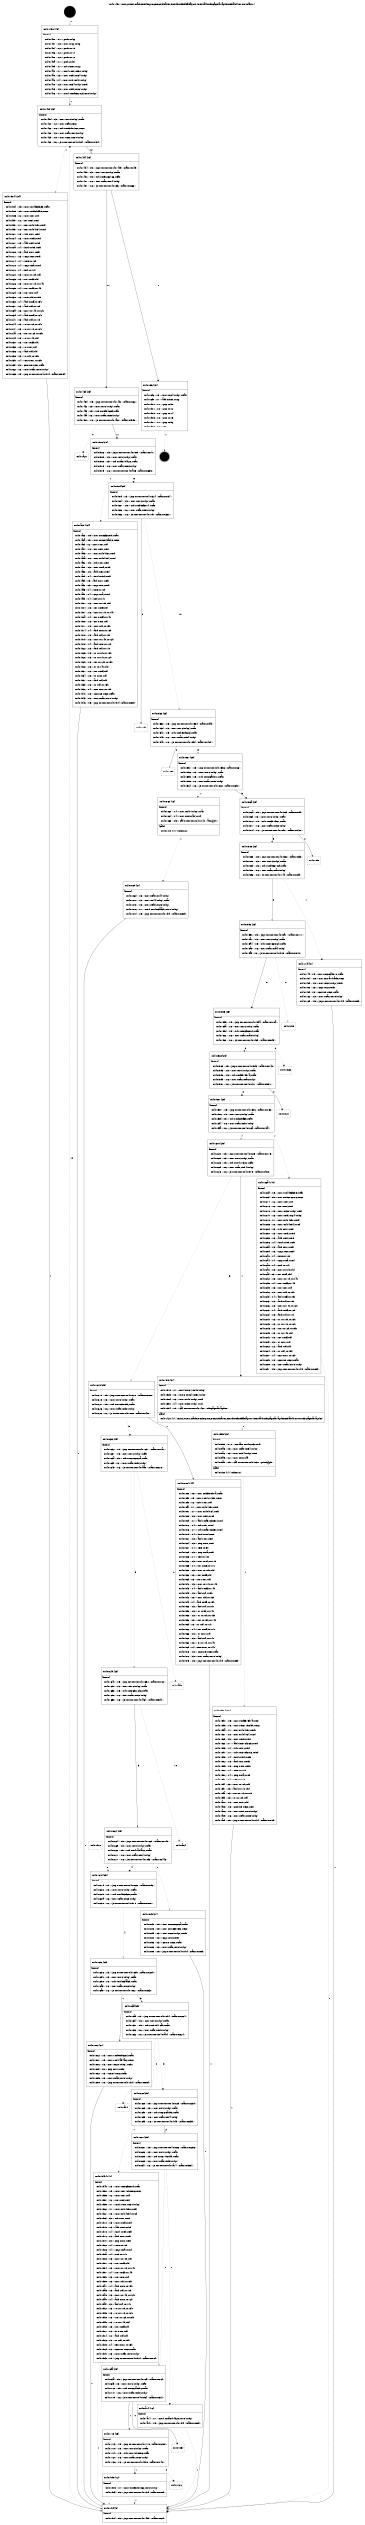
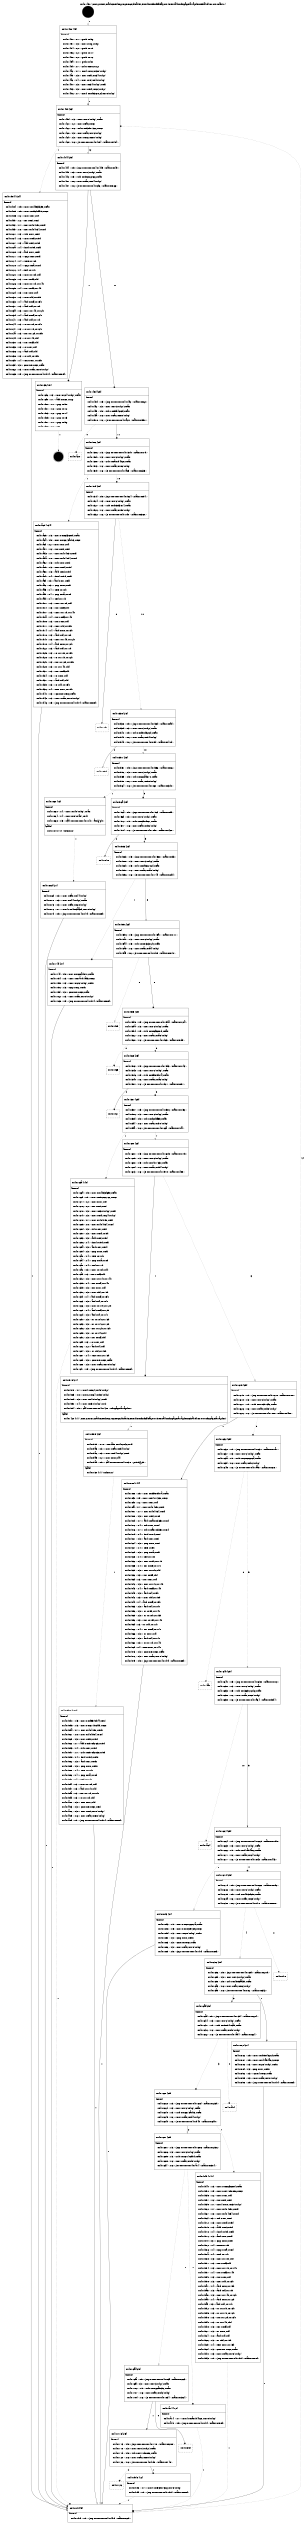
(102, 1860) -> (266, 1939)
